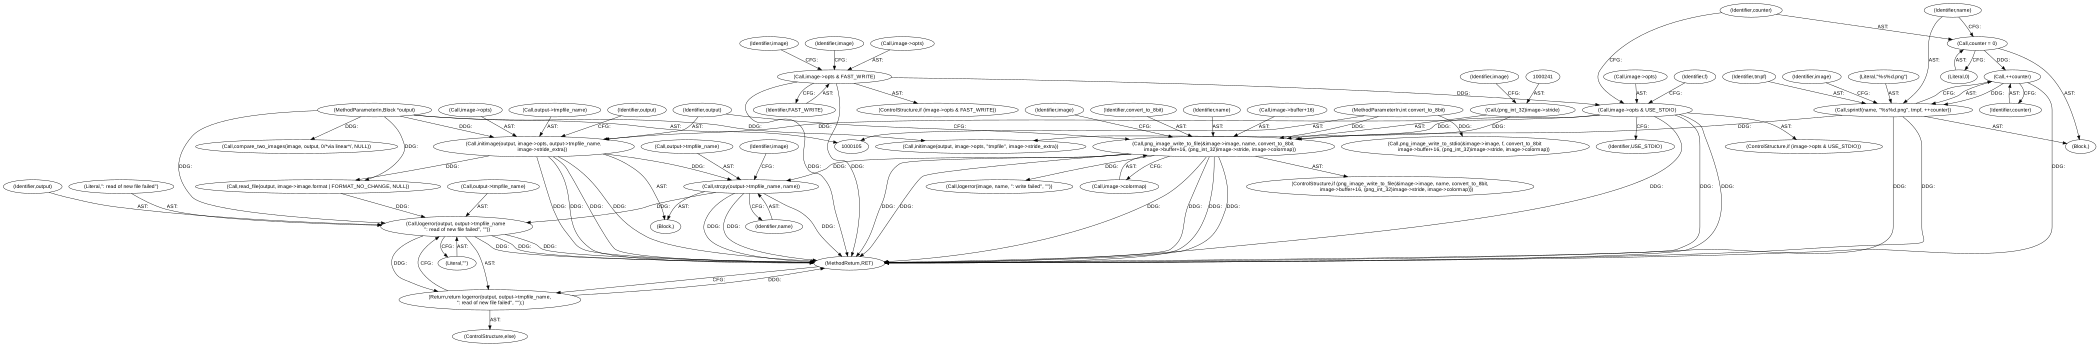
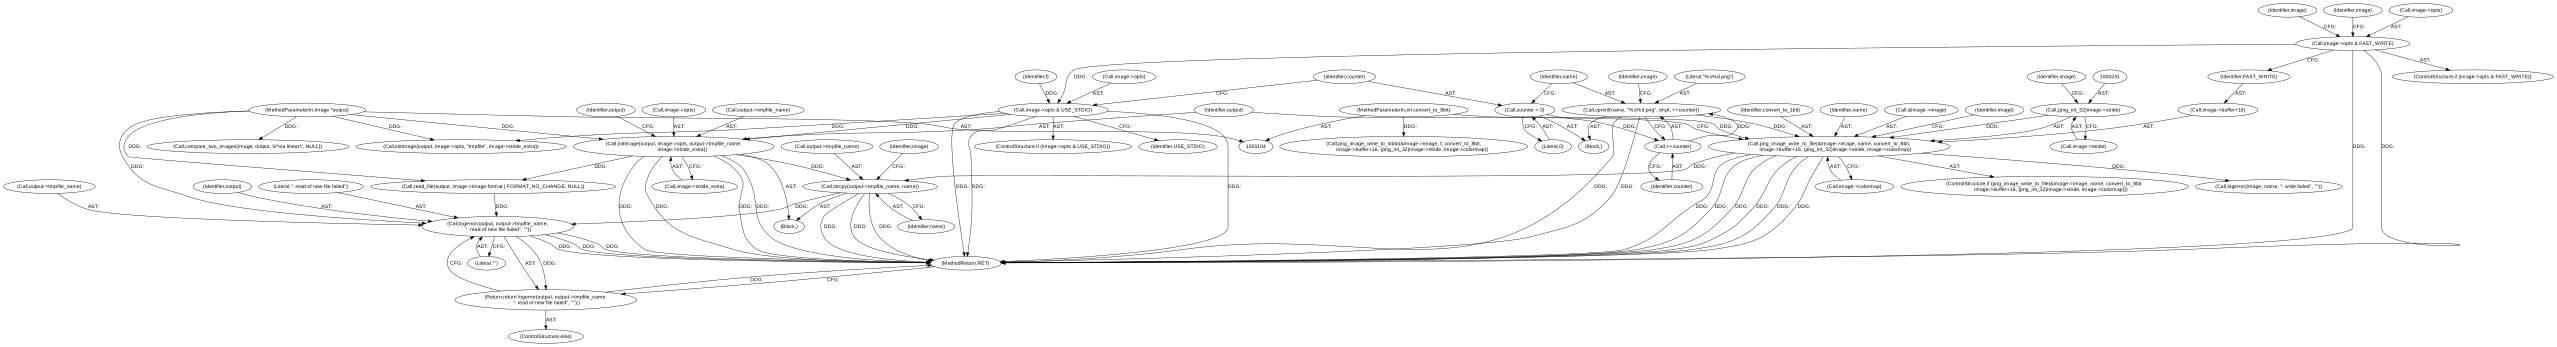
(1749, 77) -> none
(1676, 93) -> (1053, 93)
(817, 96) -> (2235, 92)
(375, 110) -> (307, 110)
(1133, 110) -> (1770, 110)
none -> (1921, 110)
(852, 147) -> (1256, 147)
none -> (2084, 147)
none -> (694, 187)
(1753, 254) -> none
